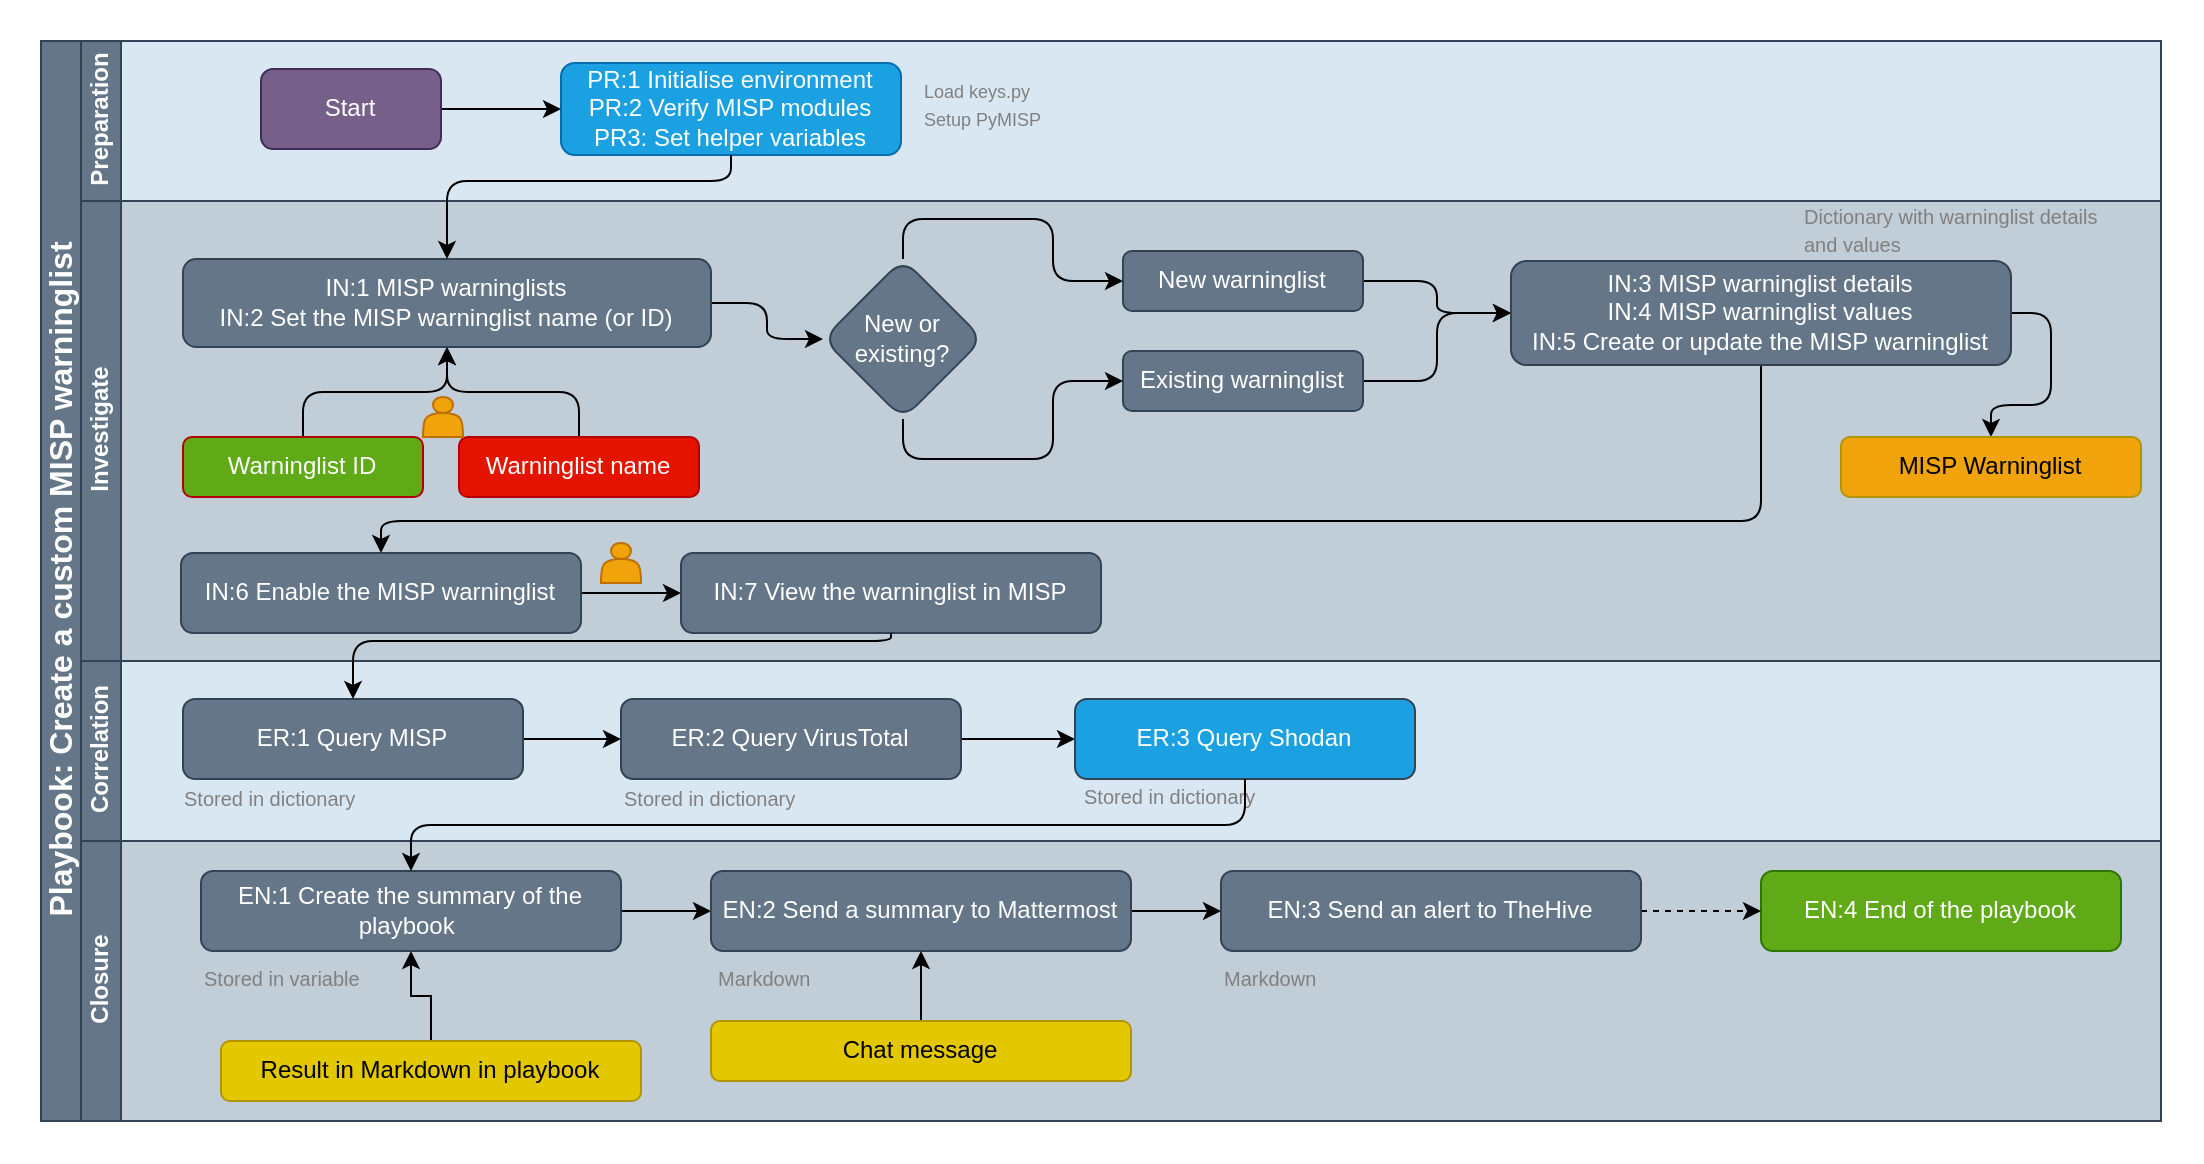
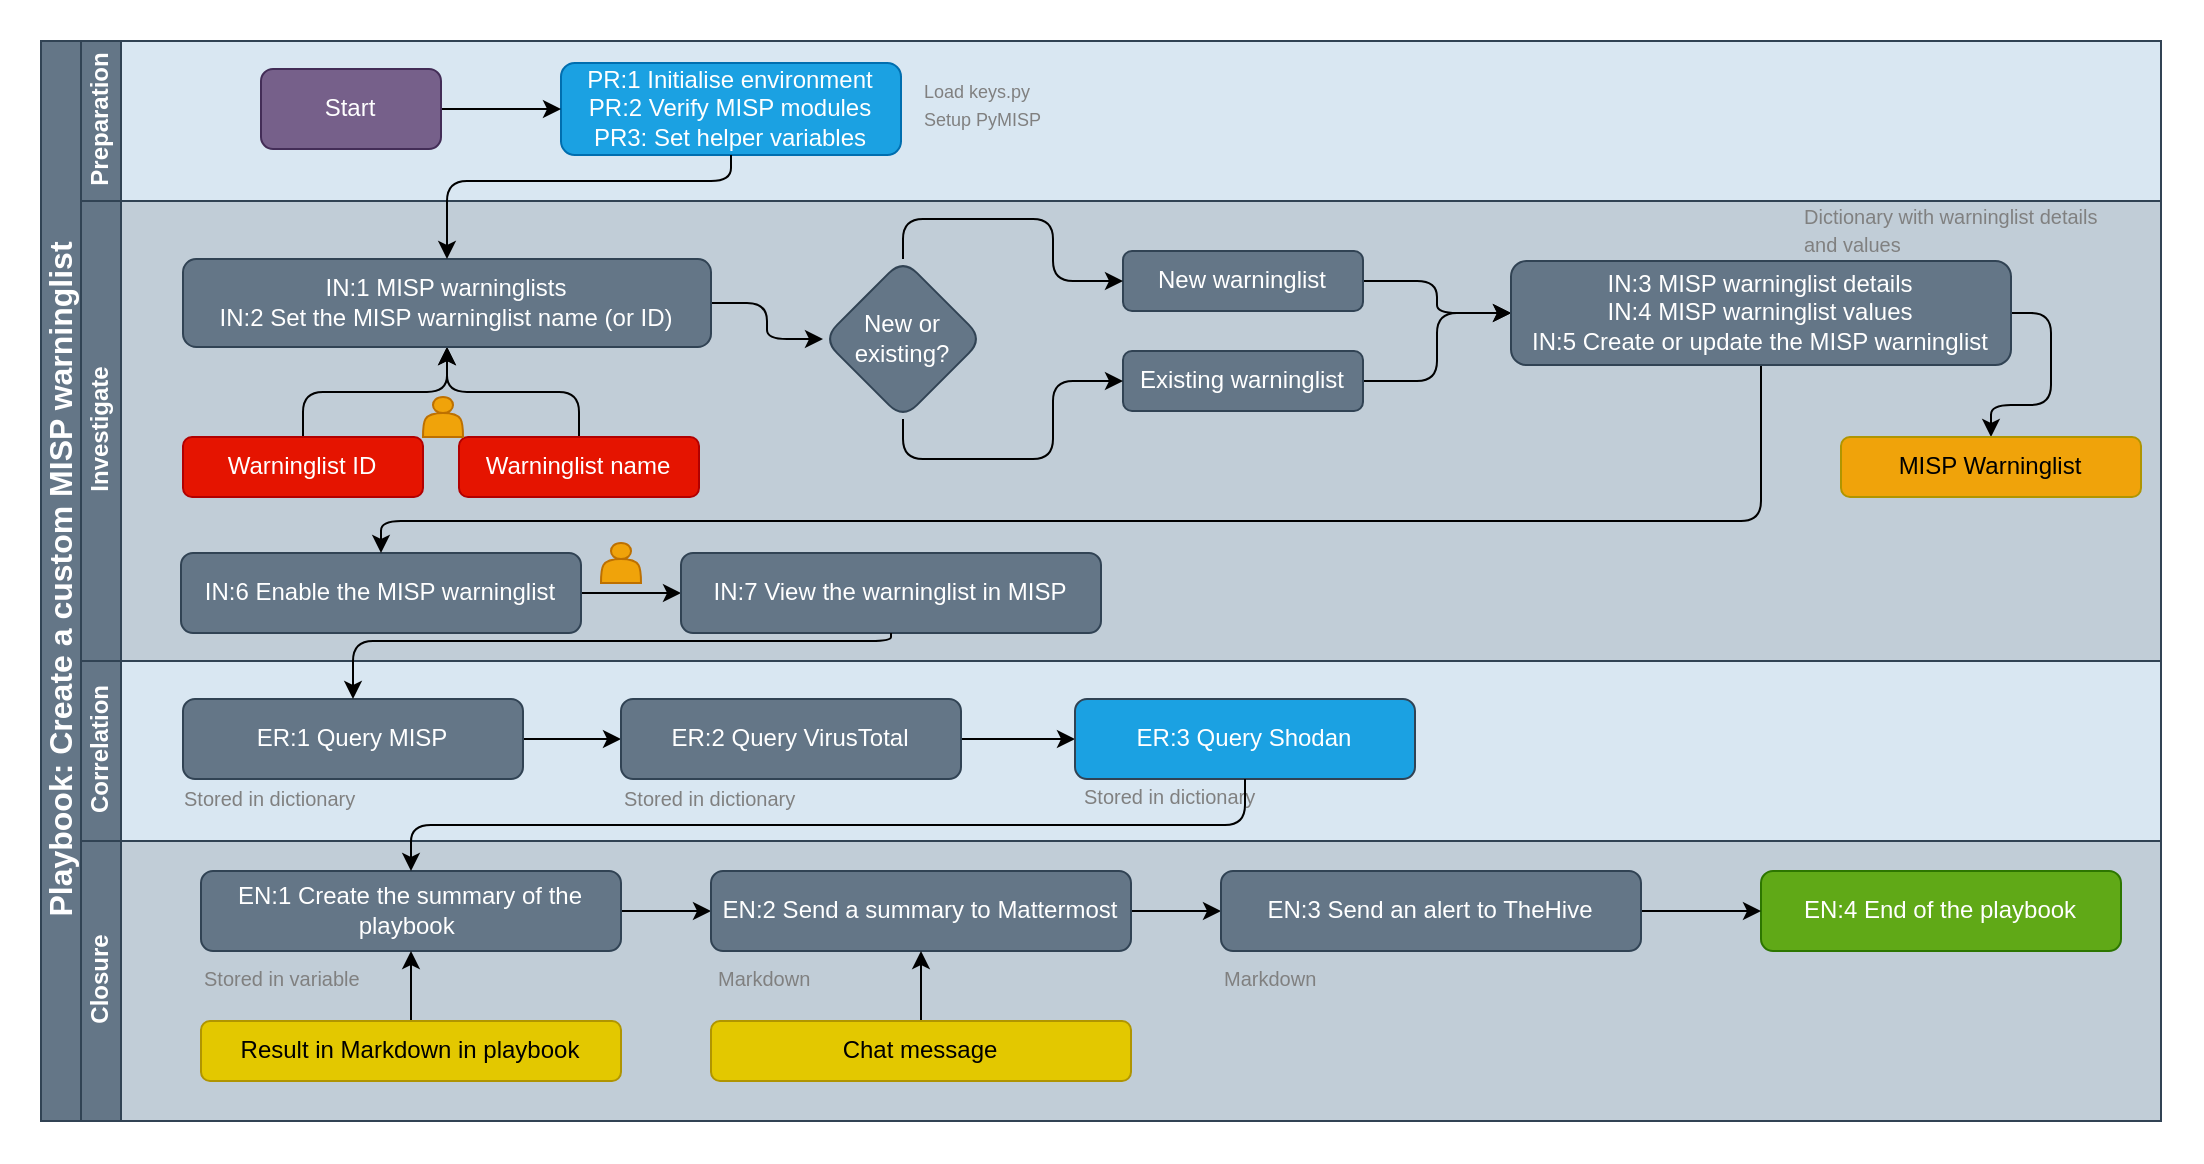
(303, 467) -> (303, 467)
(1696, 911) -> (1696, 911)
(431, 1071) -> (411, 1051)
